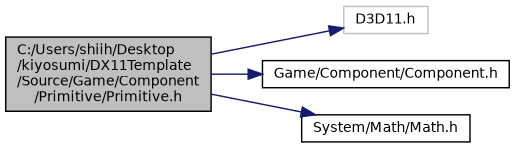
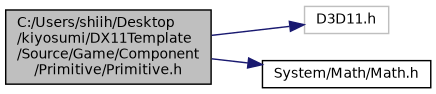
(386, 74) -> none
